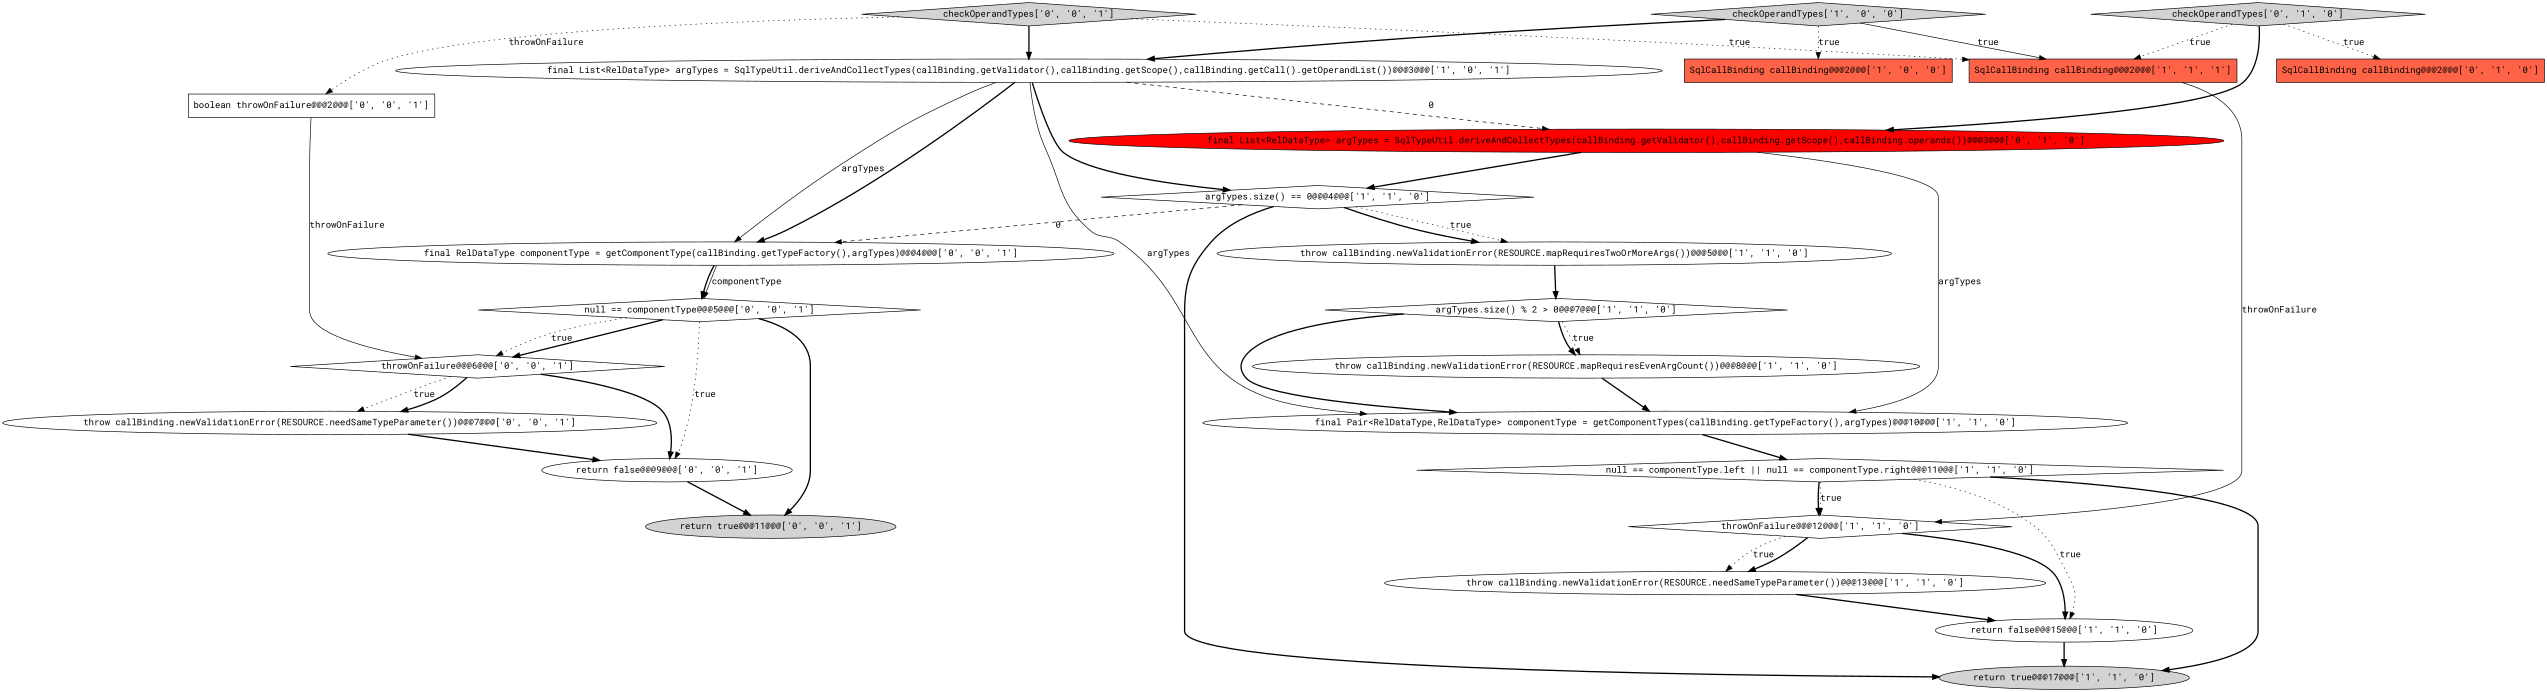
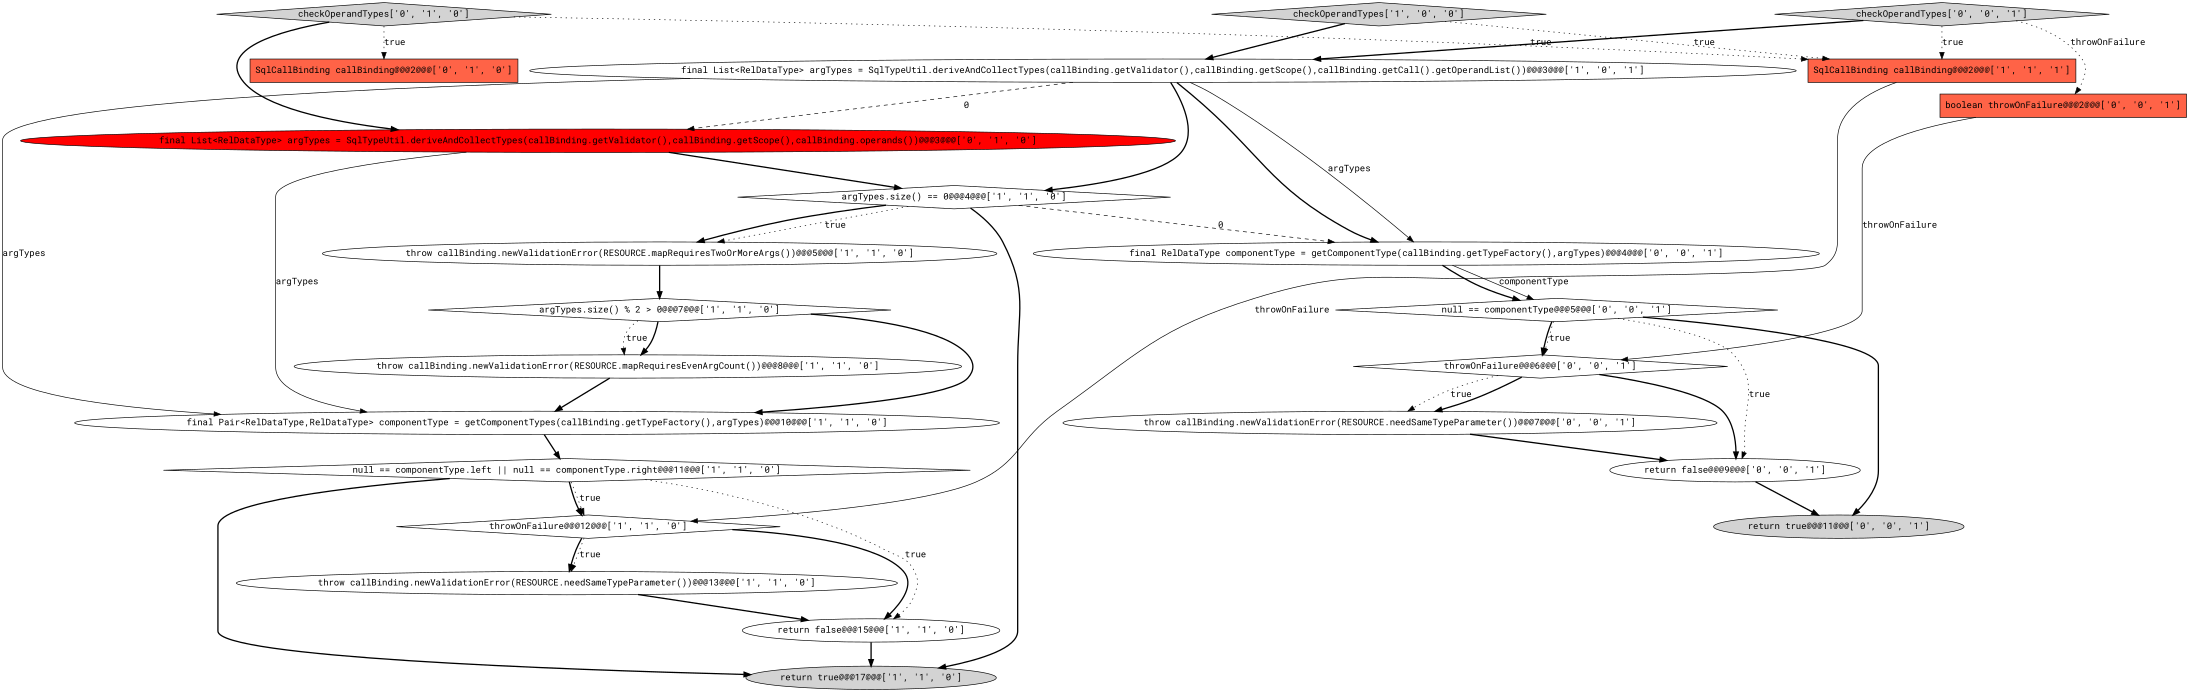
(1950, 40) -> (1643, 41)
(1818, 71) -> none
(312, 106) -> (2063, 106)
